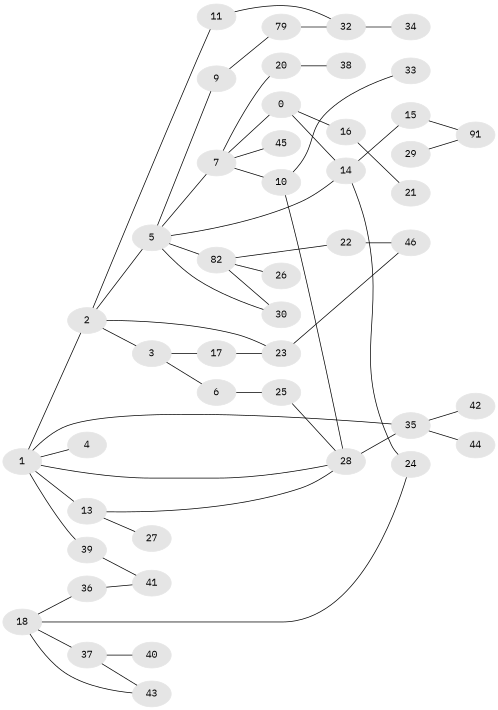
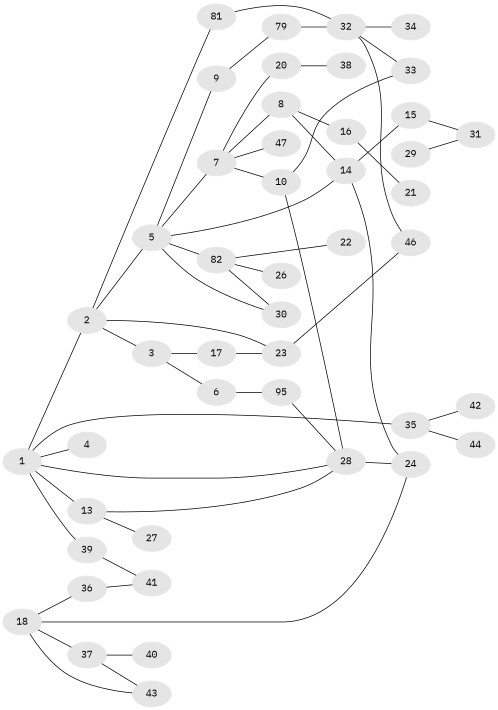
(217, 17) -> (217, 17)
none -> (378, 49)
(281, 105) -> (281, 105)
(476, 135) -> (476, 135)
(281, 144) -> (281, 144)
(379, 243) -> (381, 134)
(281, 392) -> (281, 392)
(378, 444) -> (379, 463)
